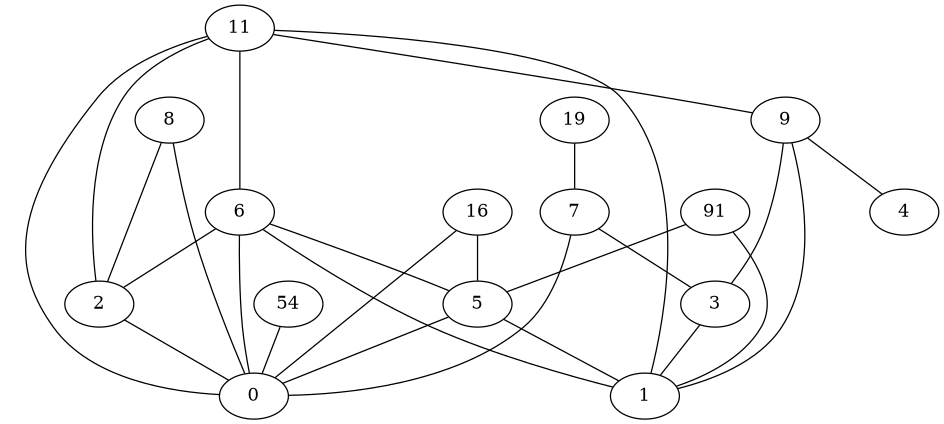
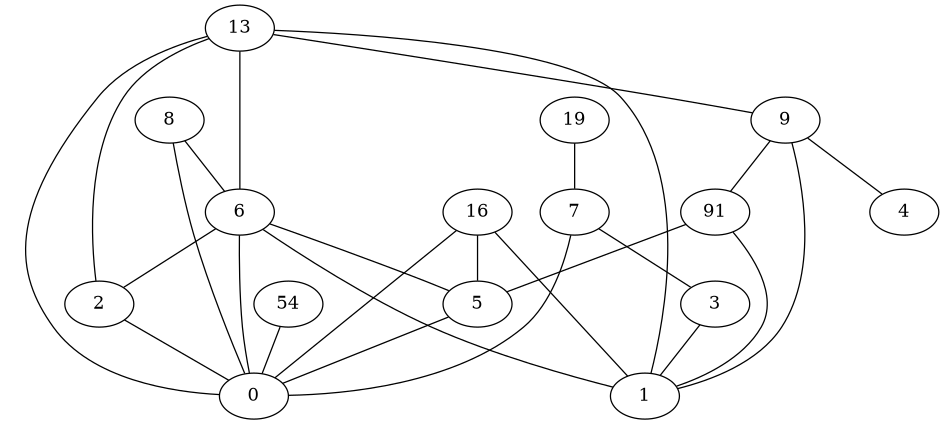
(240, 28) -> (240, 28)
(134, 212) -> (205, 166)
(768, 217) -> (750, 166)
(561, 350) -> (561, 304)
